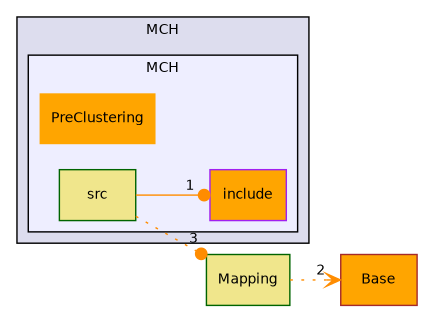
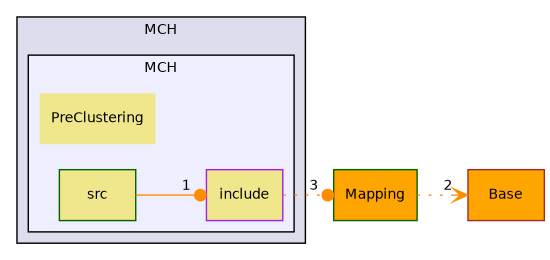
(98, 119) -> (98, 119)
(248, 195) -> (245, 195)
(166, 234) -> (302, 195)
(248, 280) -> (375, 195)
